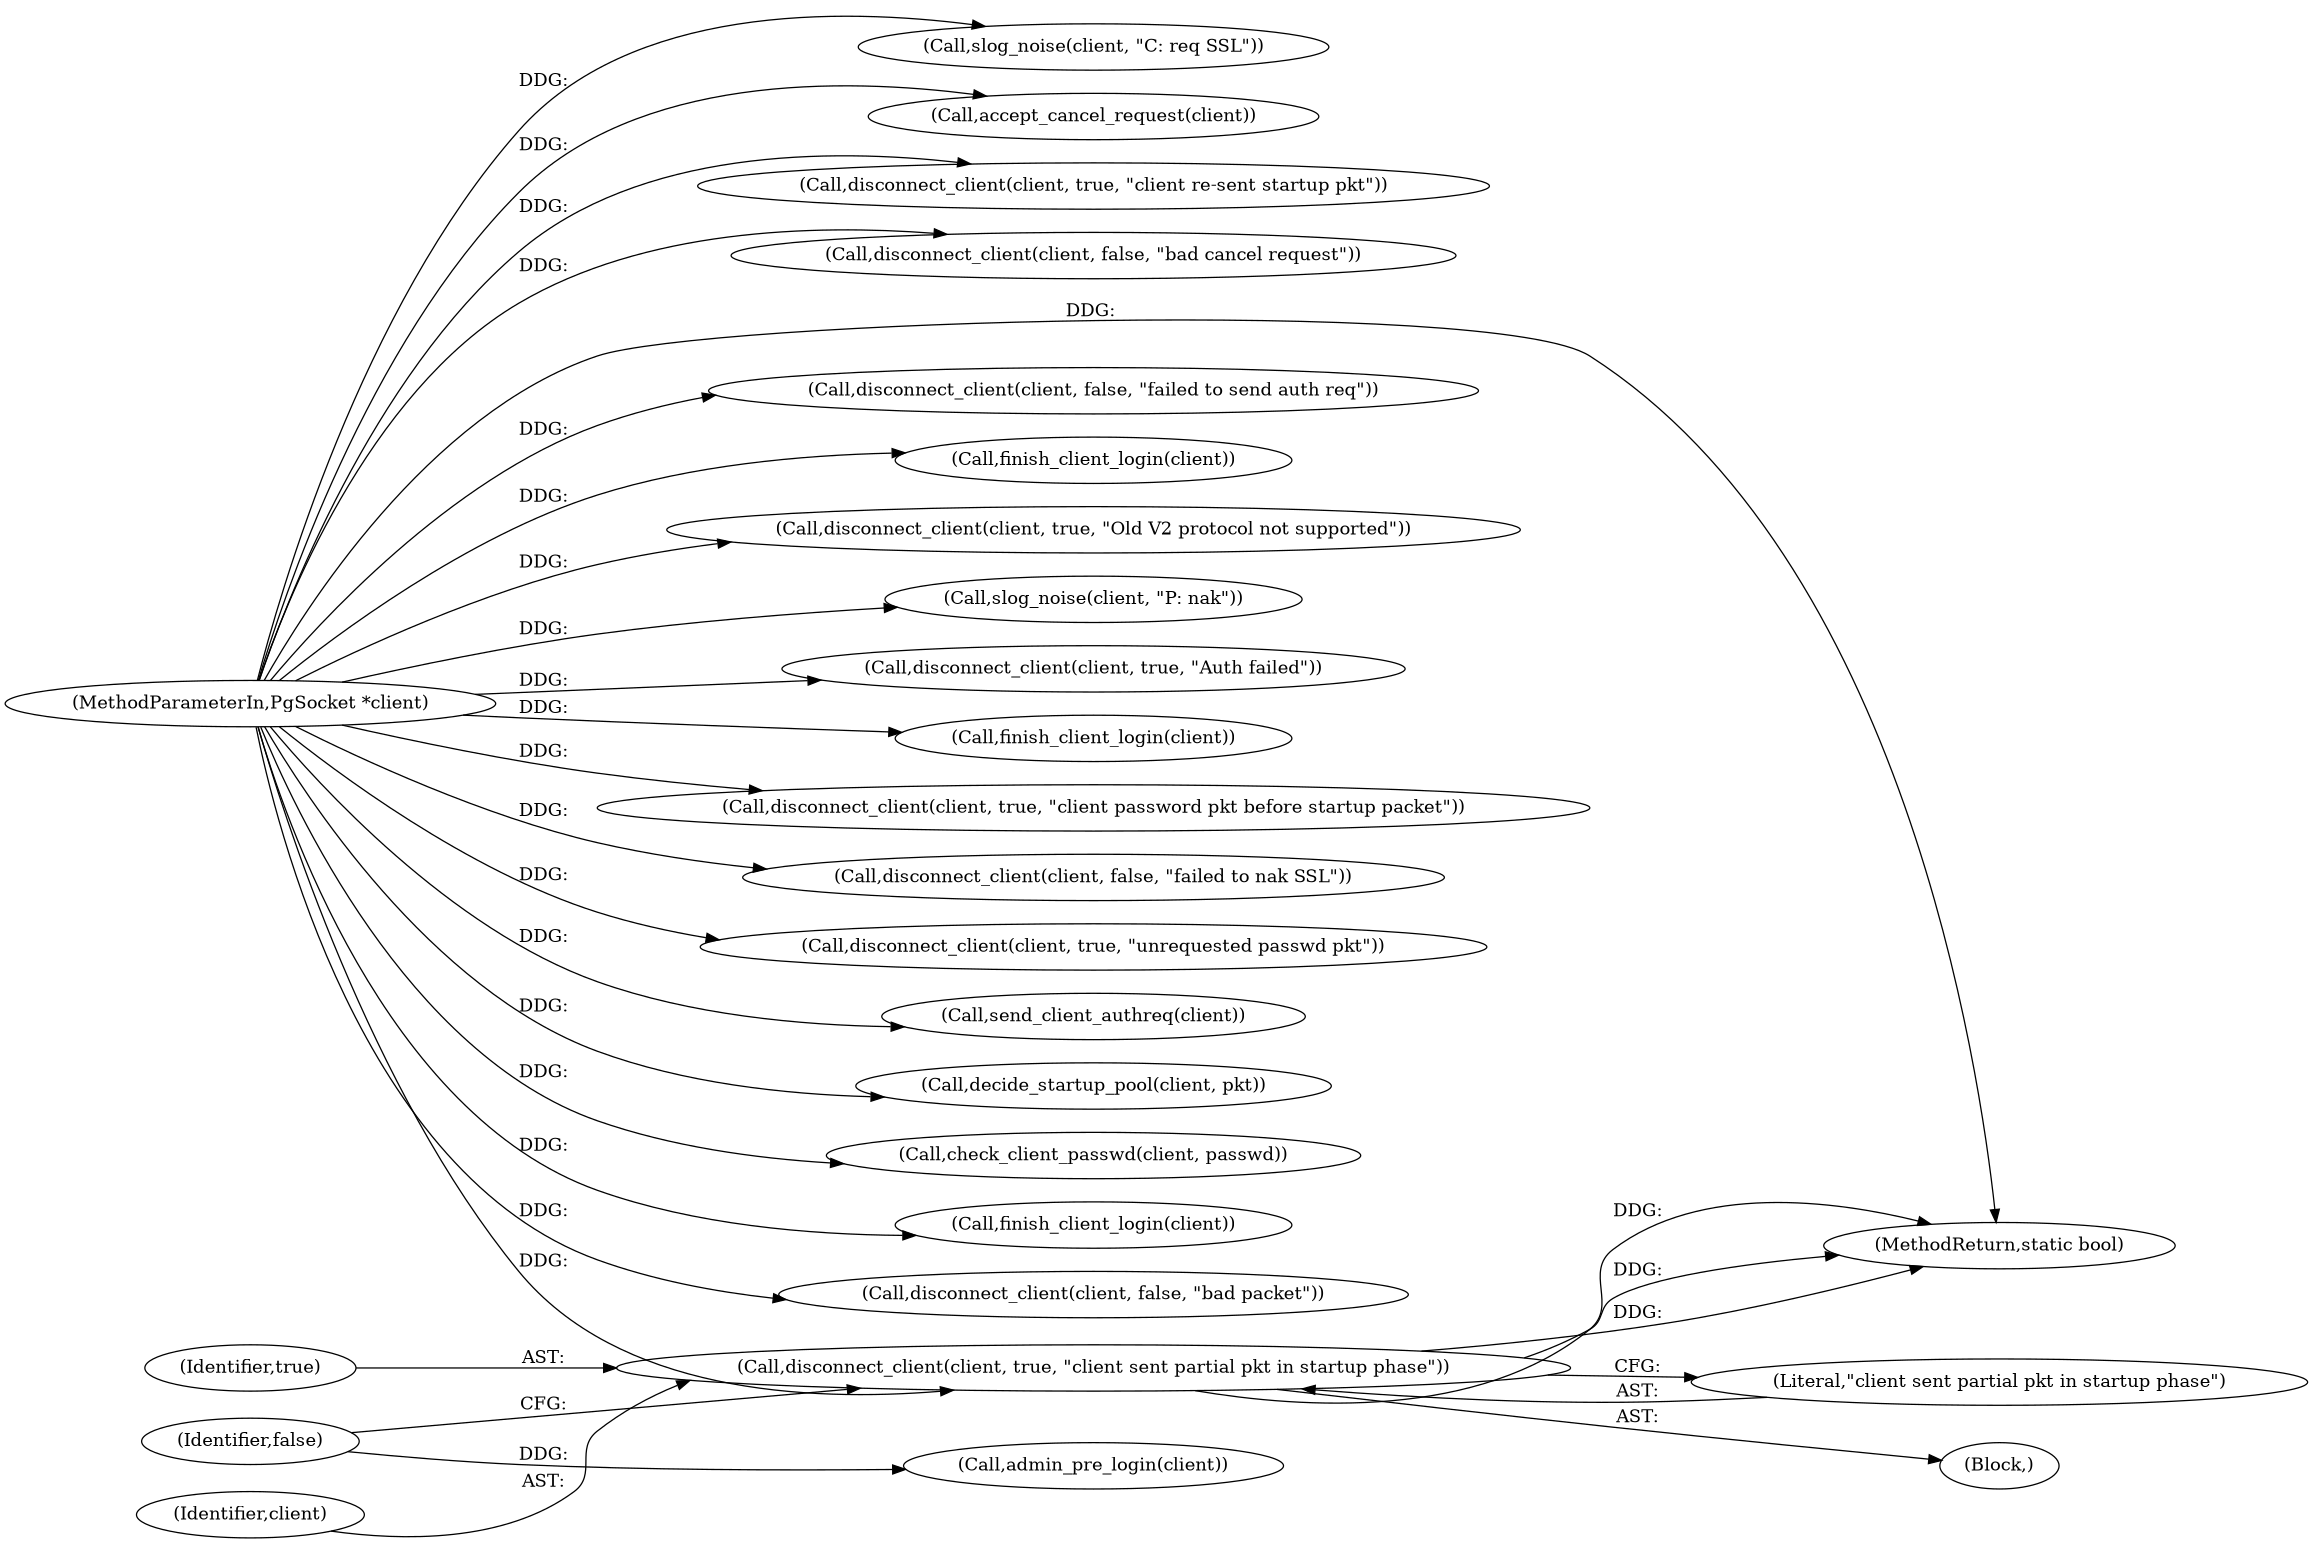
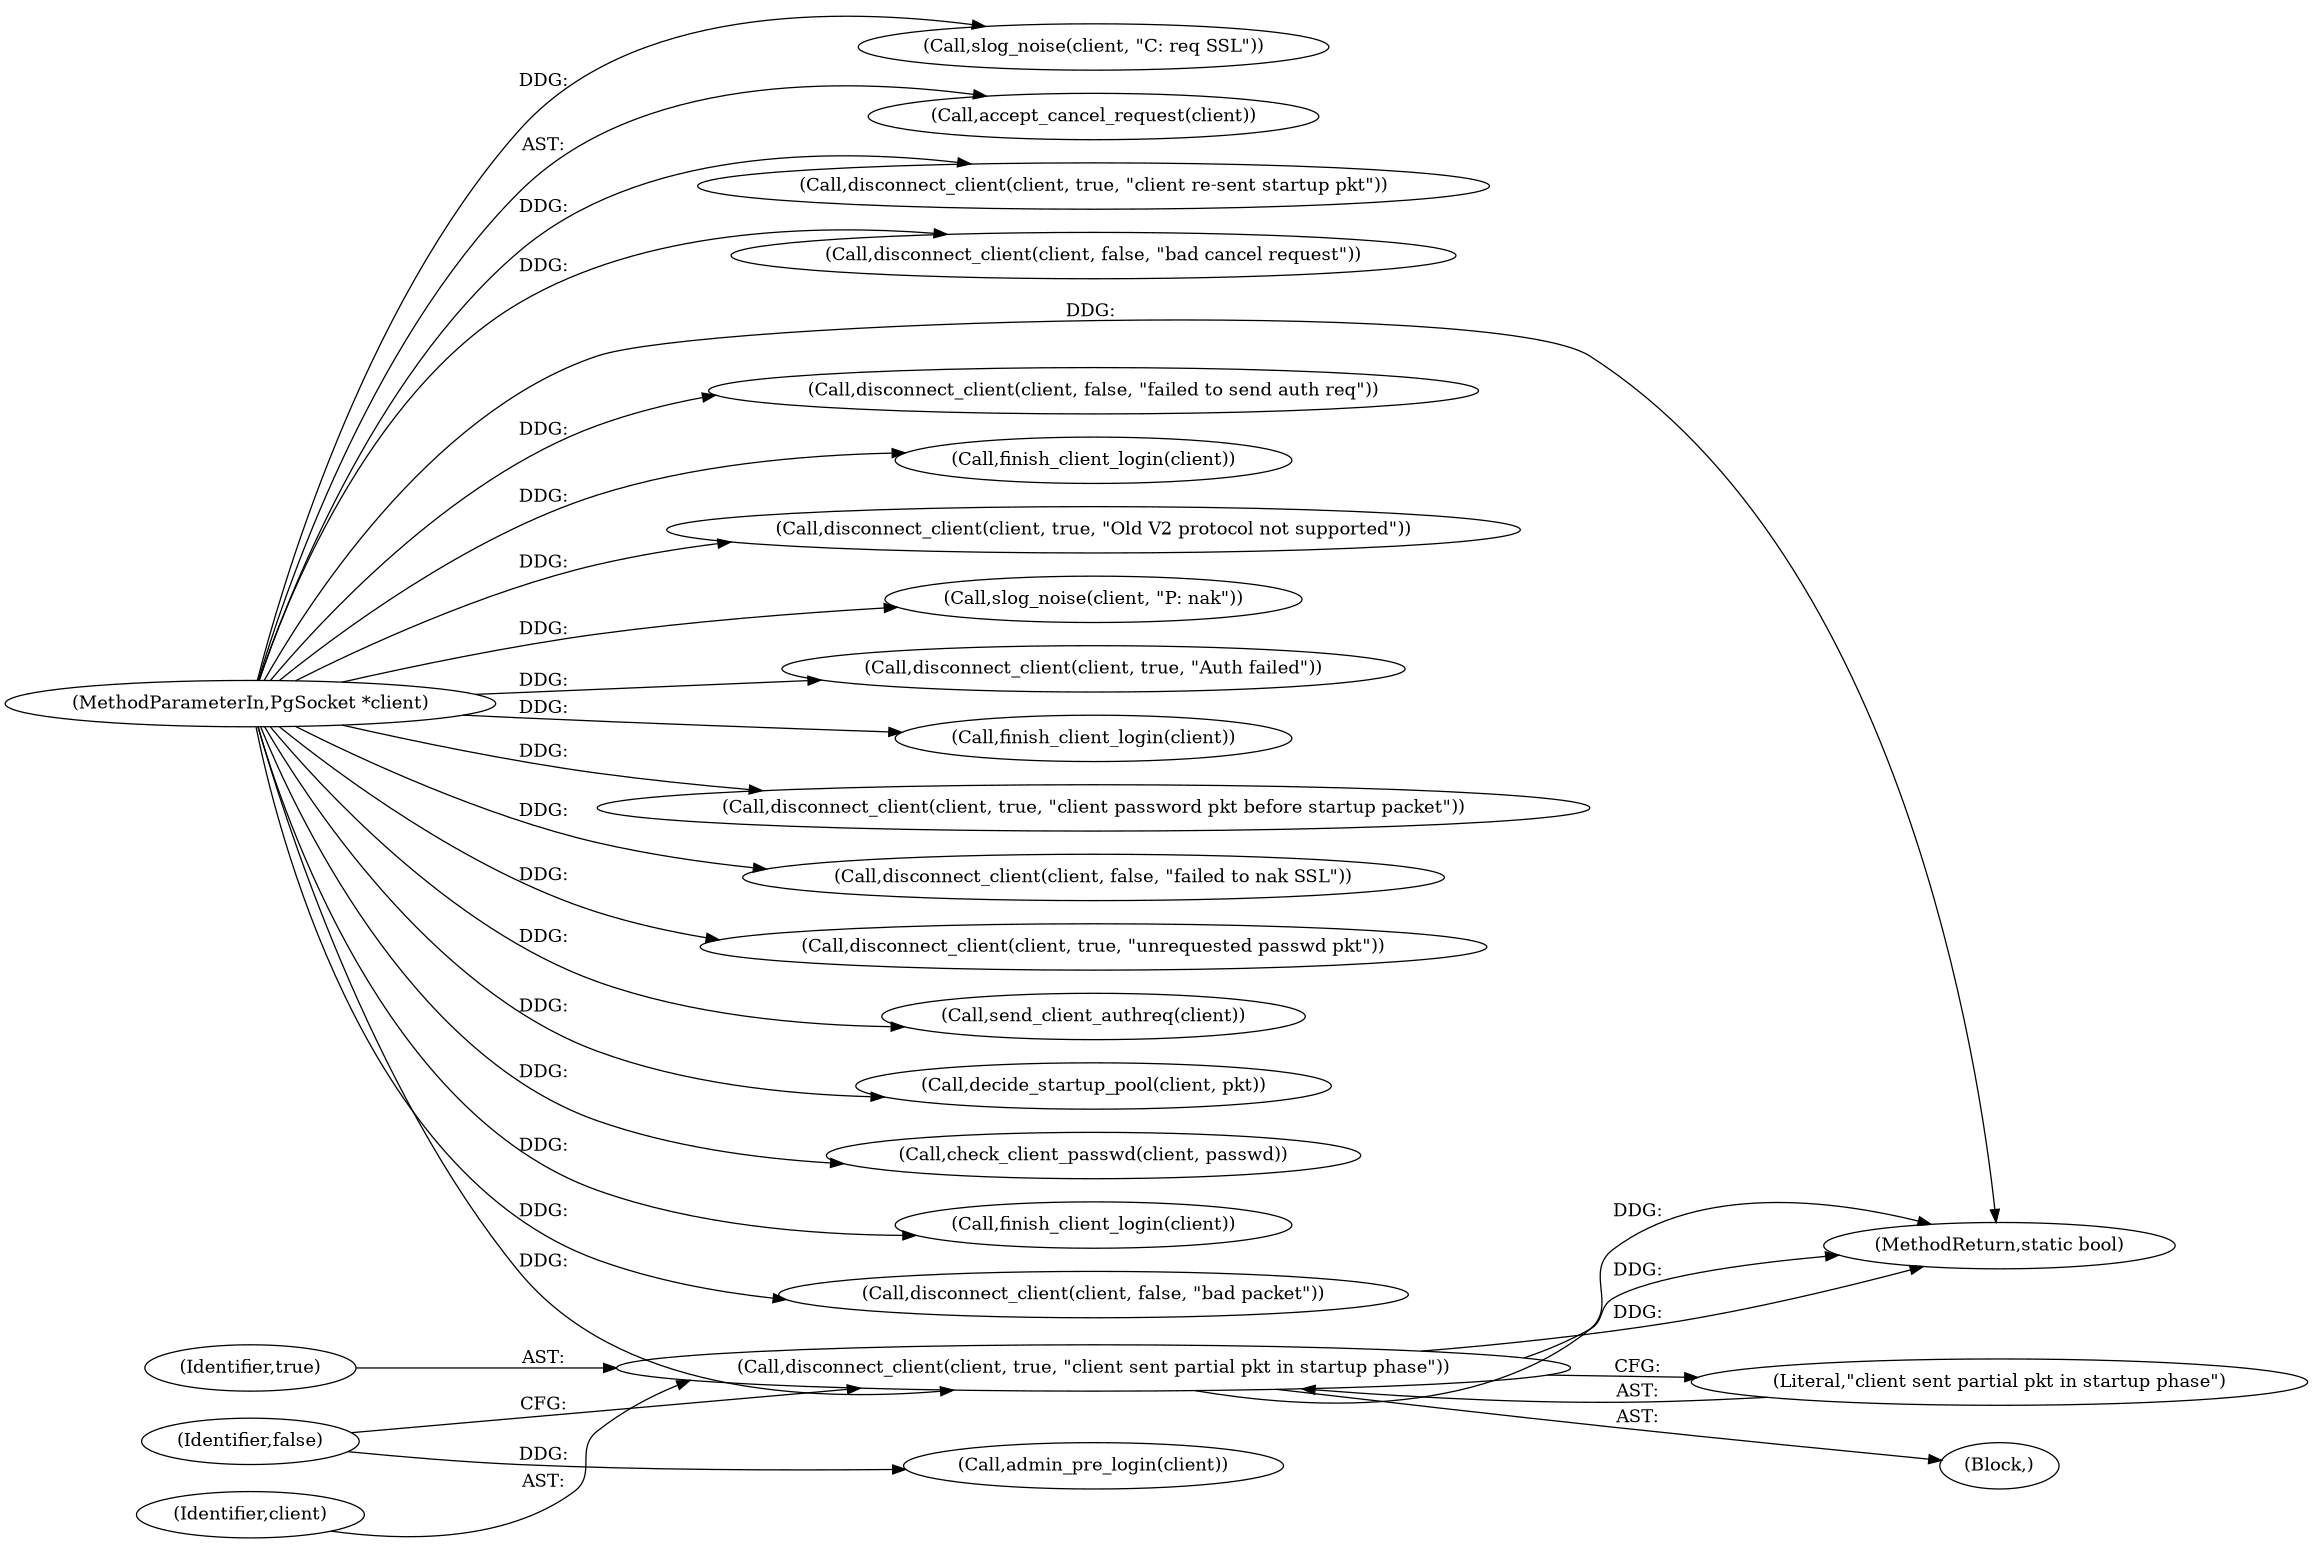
(546, 145) -> (546, 145)
